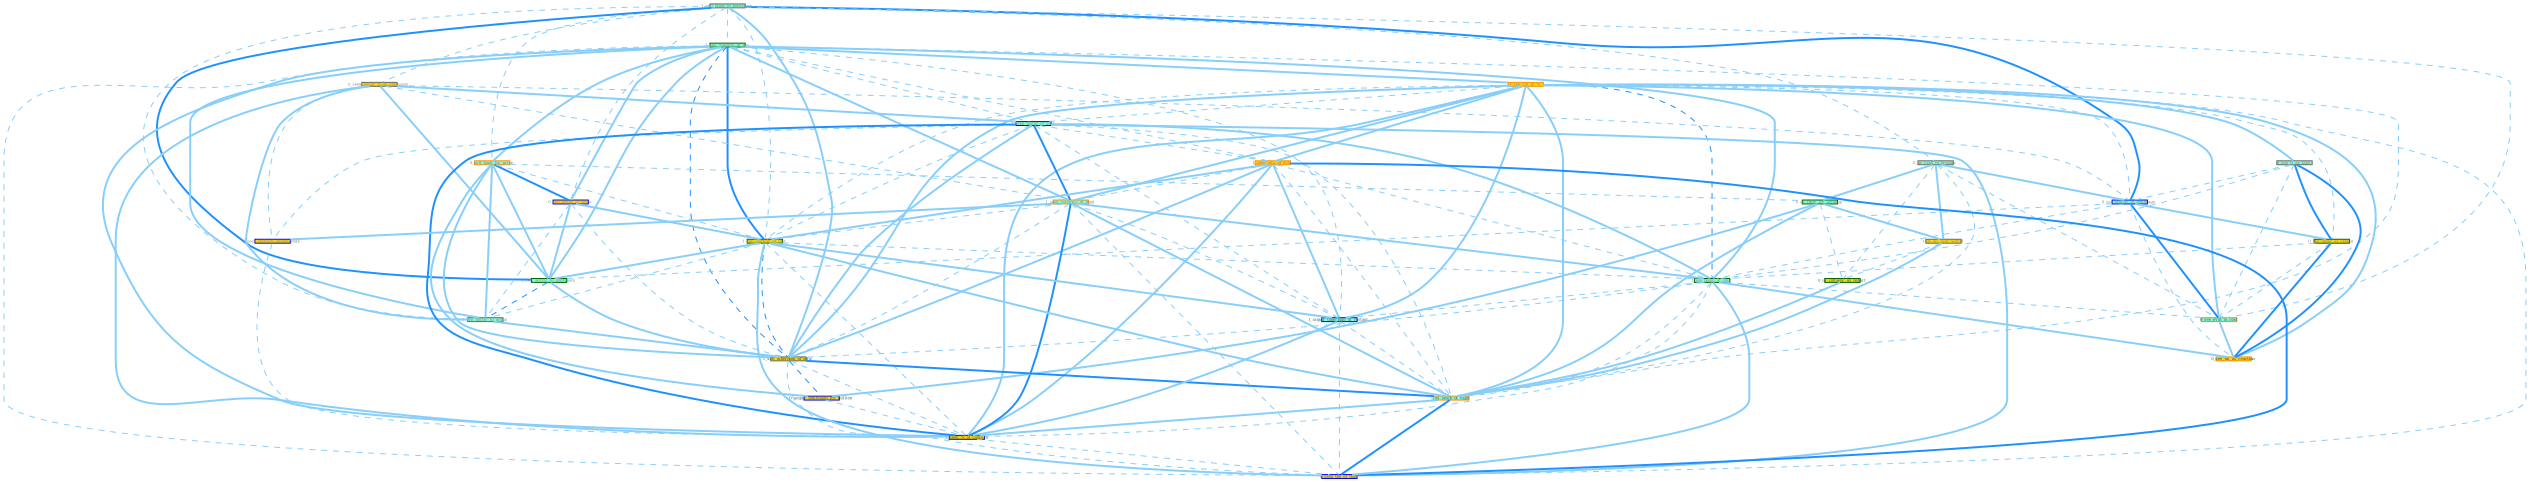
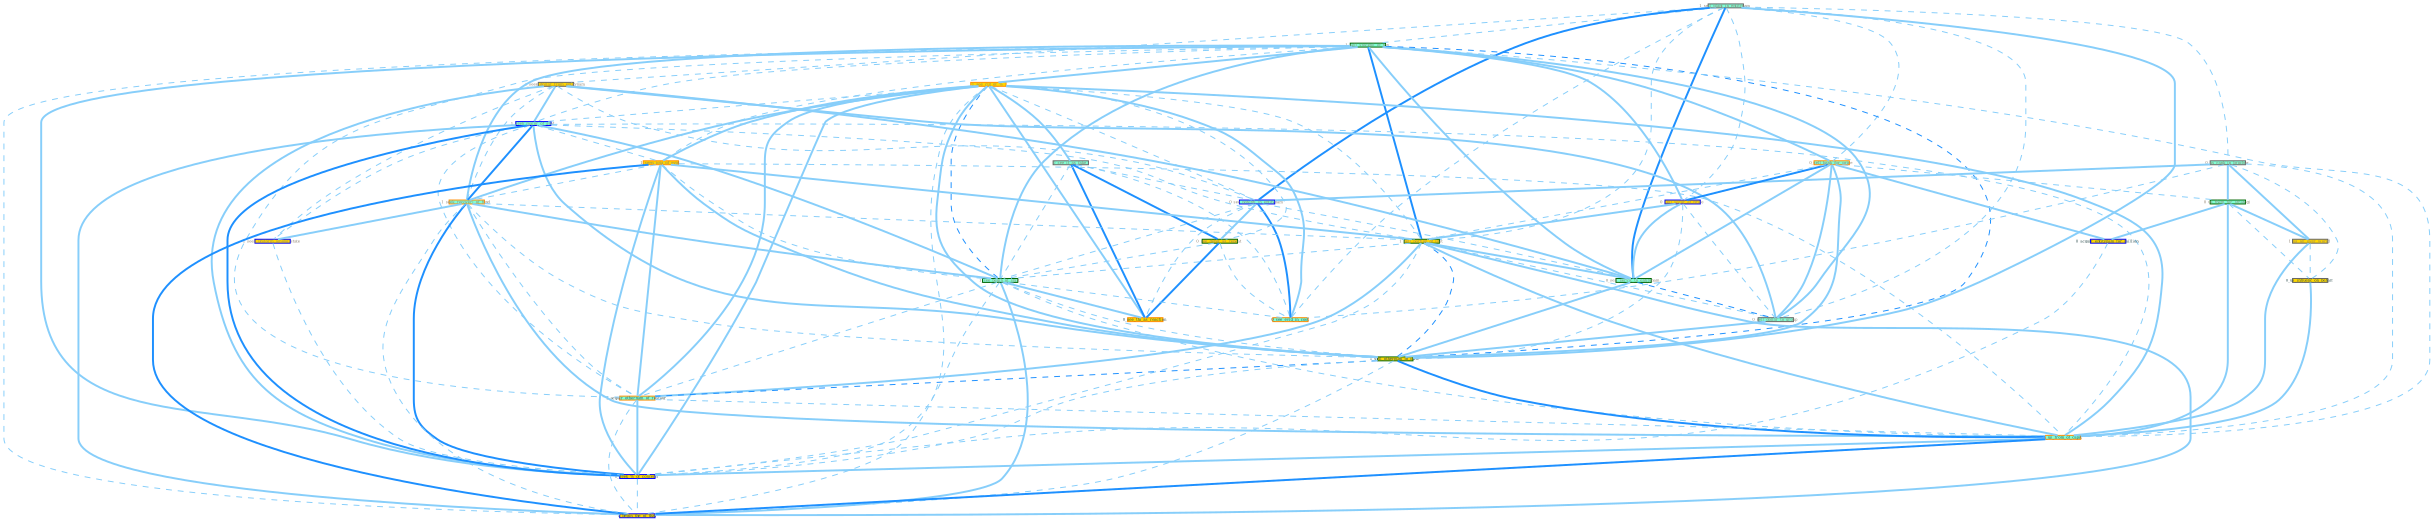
(1842, 280) -> (2310, 280)
(1339, 320) -> (637, 398)
(2226, 339) -> none
(788, 359) -> (1395, 359)
(805, 378) -> (1016, 378)
(1451, 398) -> (2063, 437)
(967, 437) -> (637, 477)
(1339, 477) -> (637, 516)
